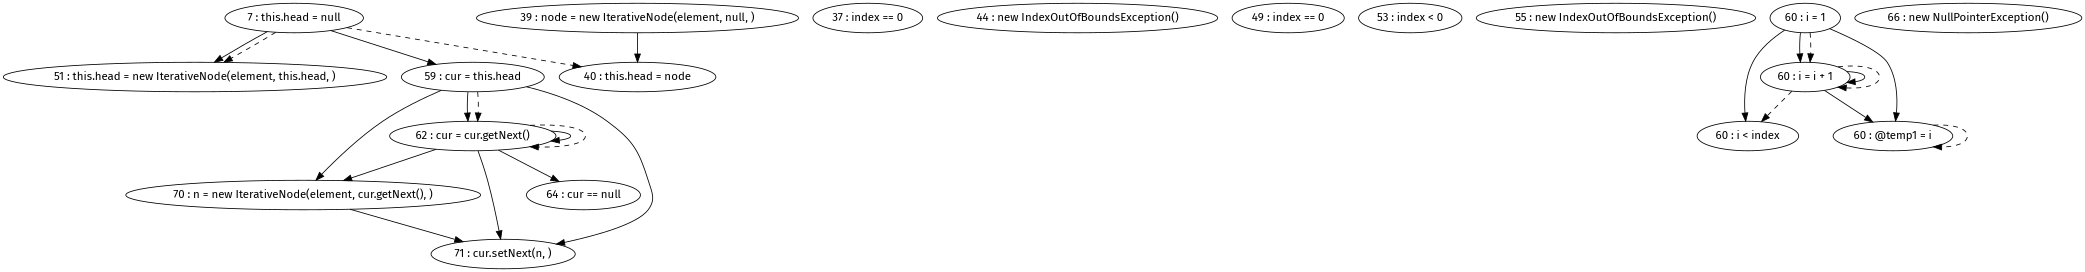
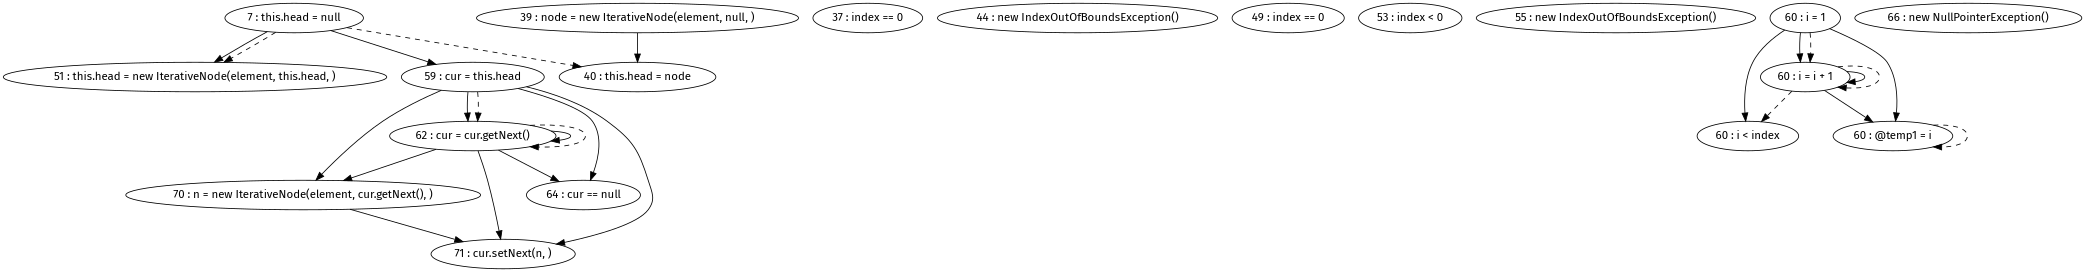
none -> (581, 112)
